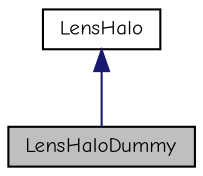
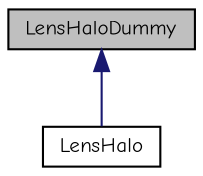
(102, 99) -> (102, 99)
